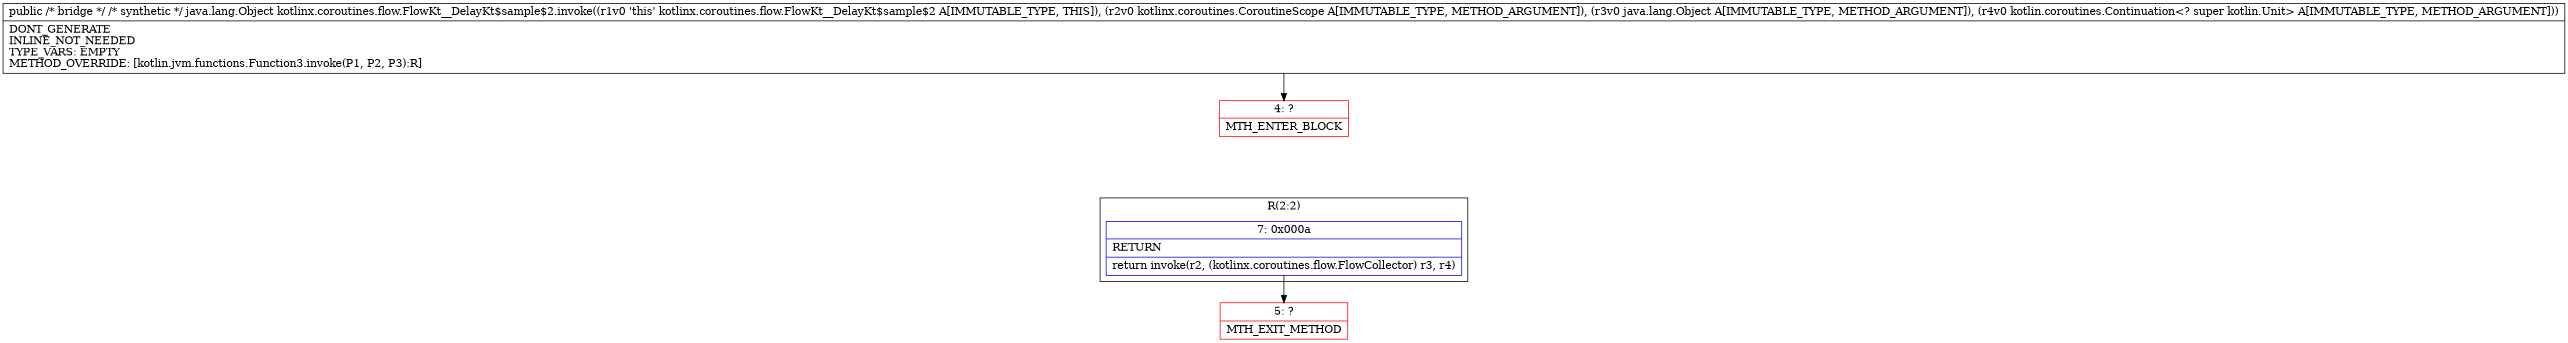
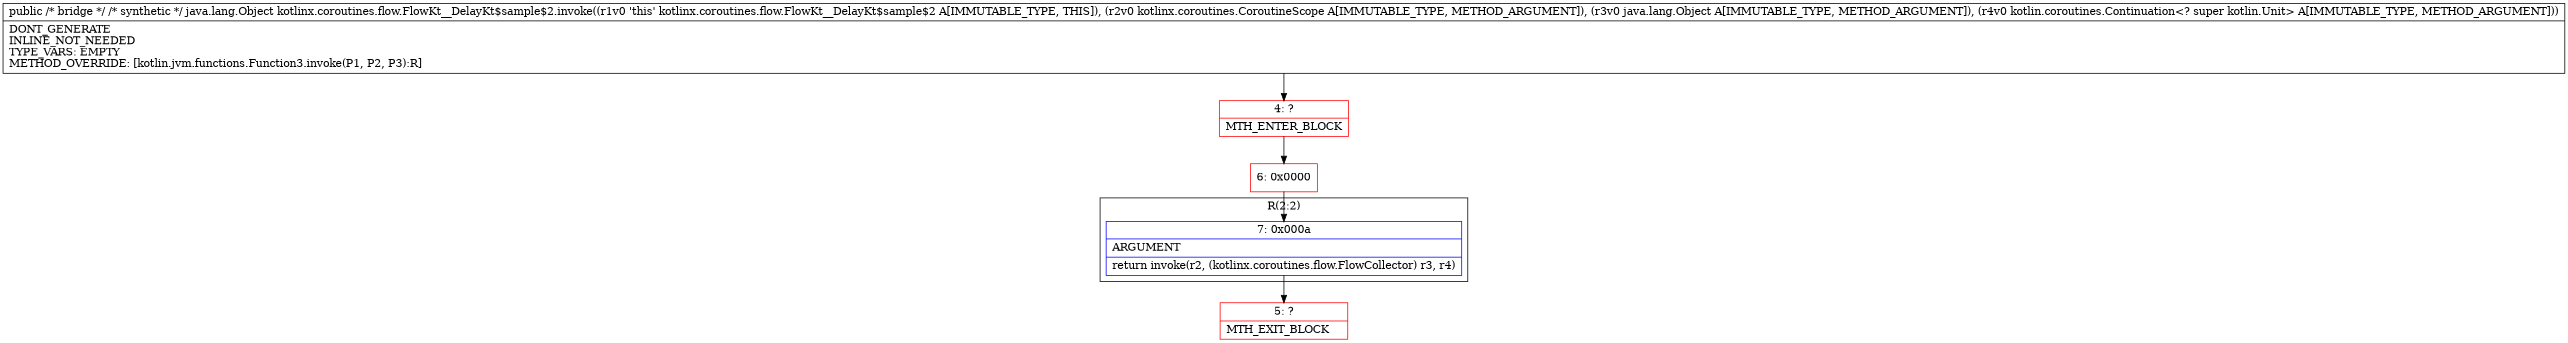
none -> (1284, 178)
(1137, 248) -> (1146, 248)
(1284, 330) -> (1278, 330)
